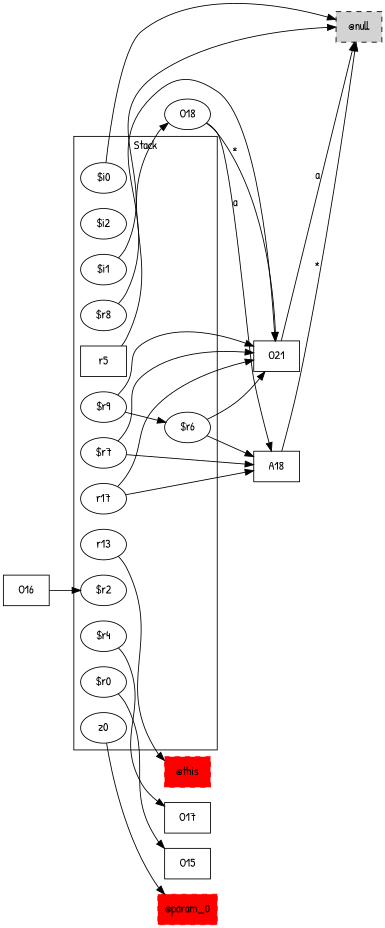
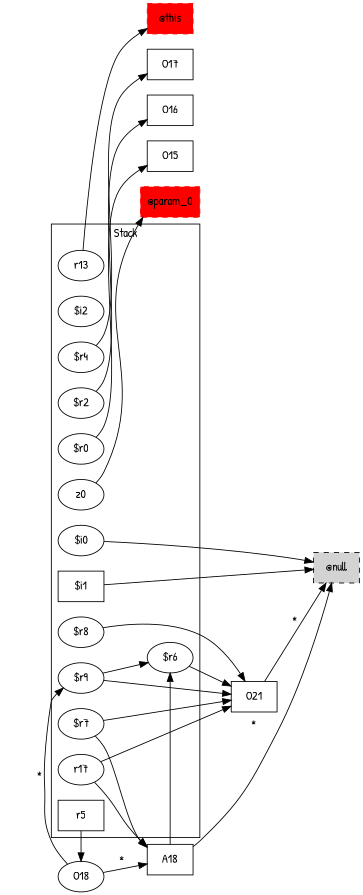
(318, 176) -> (295, 622)
(235, 203) -> (122, 862)
(255, 210) -> (44, 781)
(104, 270) -> (81, 586)
(226, 444) -> (170, 763)
(61, 590) -> (110, 254)
